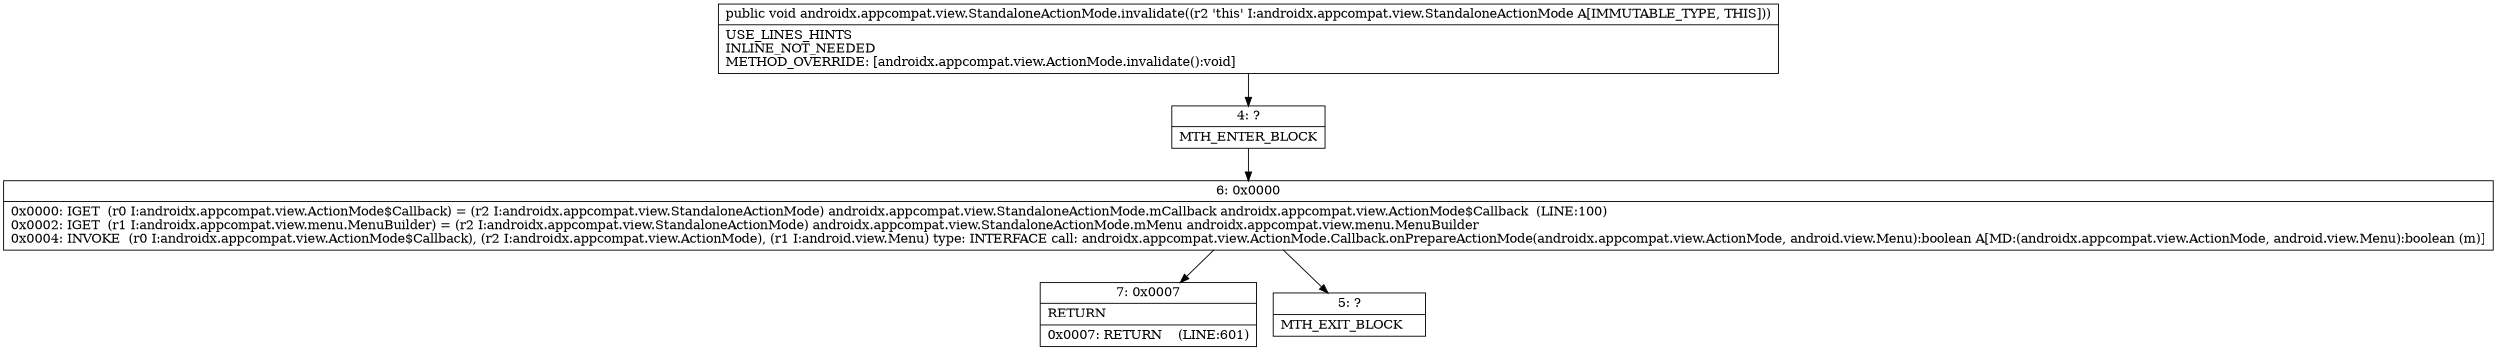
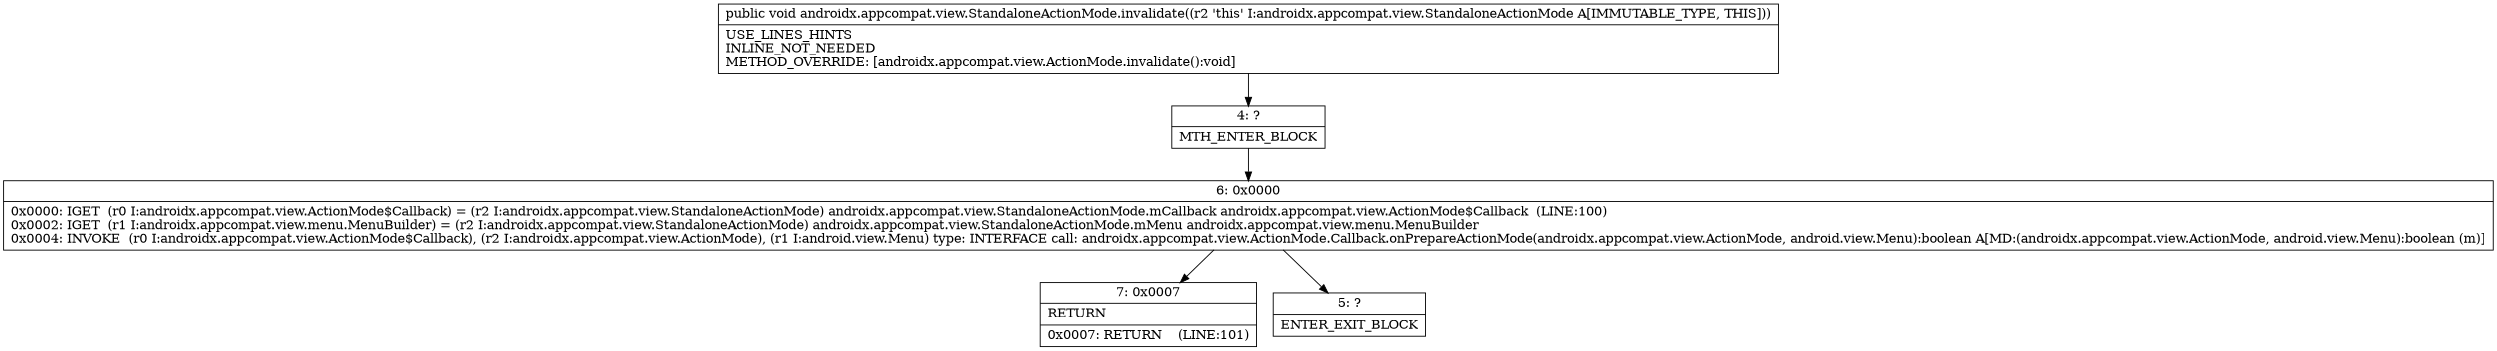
(1342, 325) -> (1349, 325)
(1148, 335) -> (1148, 335)
